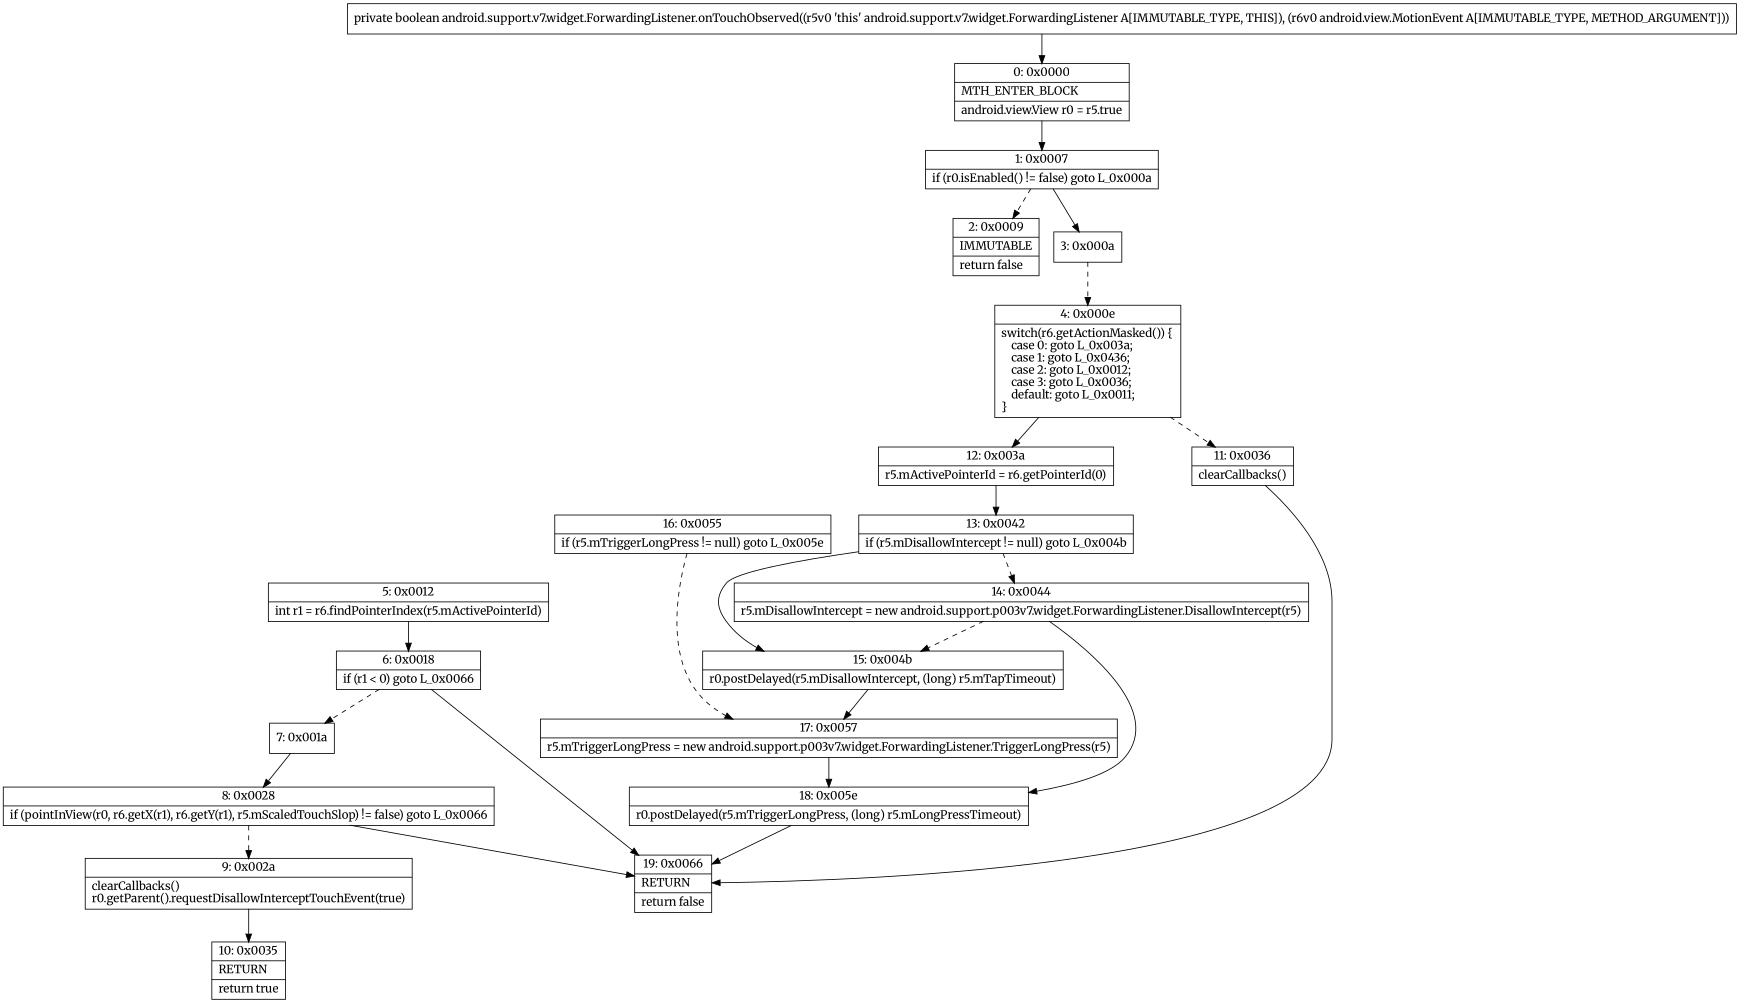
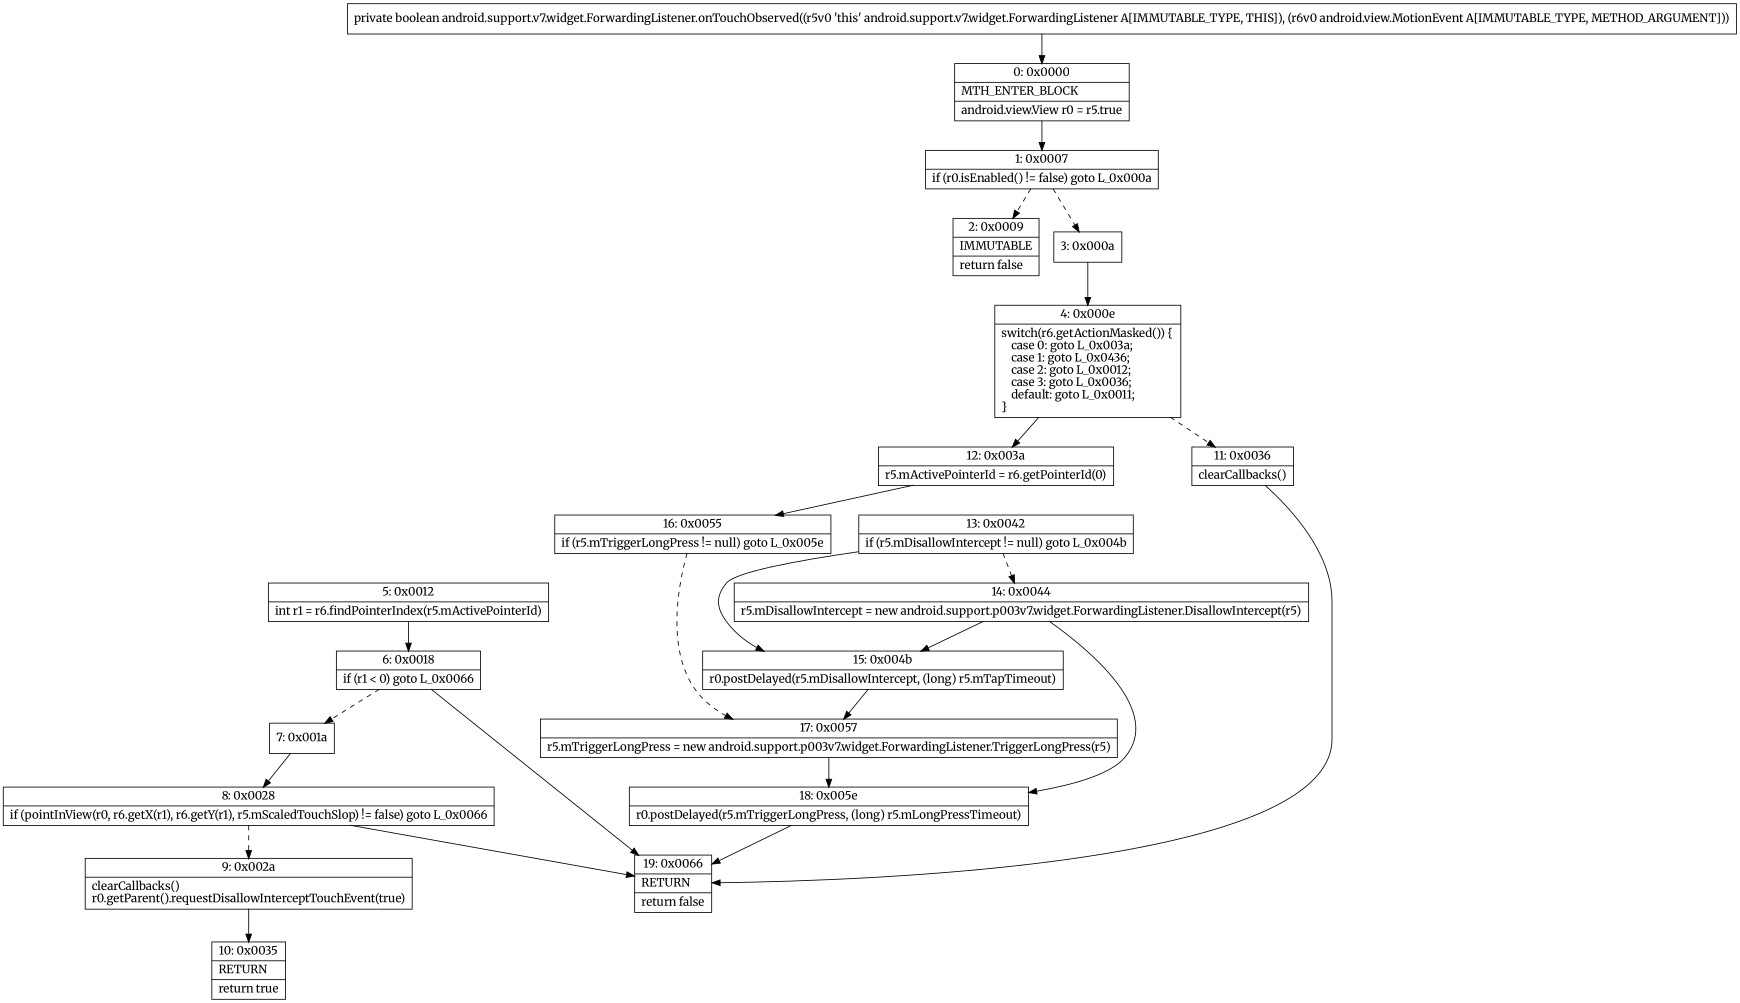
(1064, 207) -> (1064, 207)
(1088, 280) -> (1088, 280)
(996, 496) -> (849, 499)
(956, 635) -> (956, 635)
